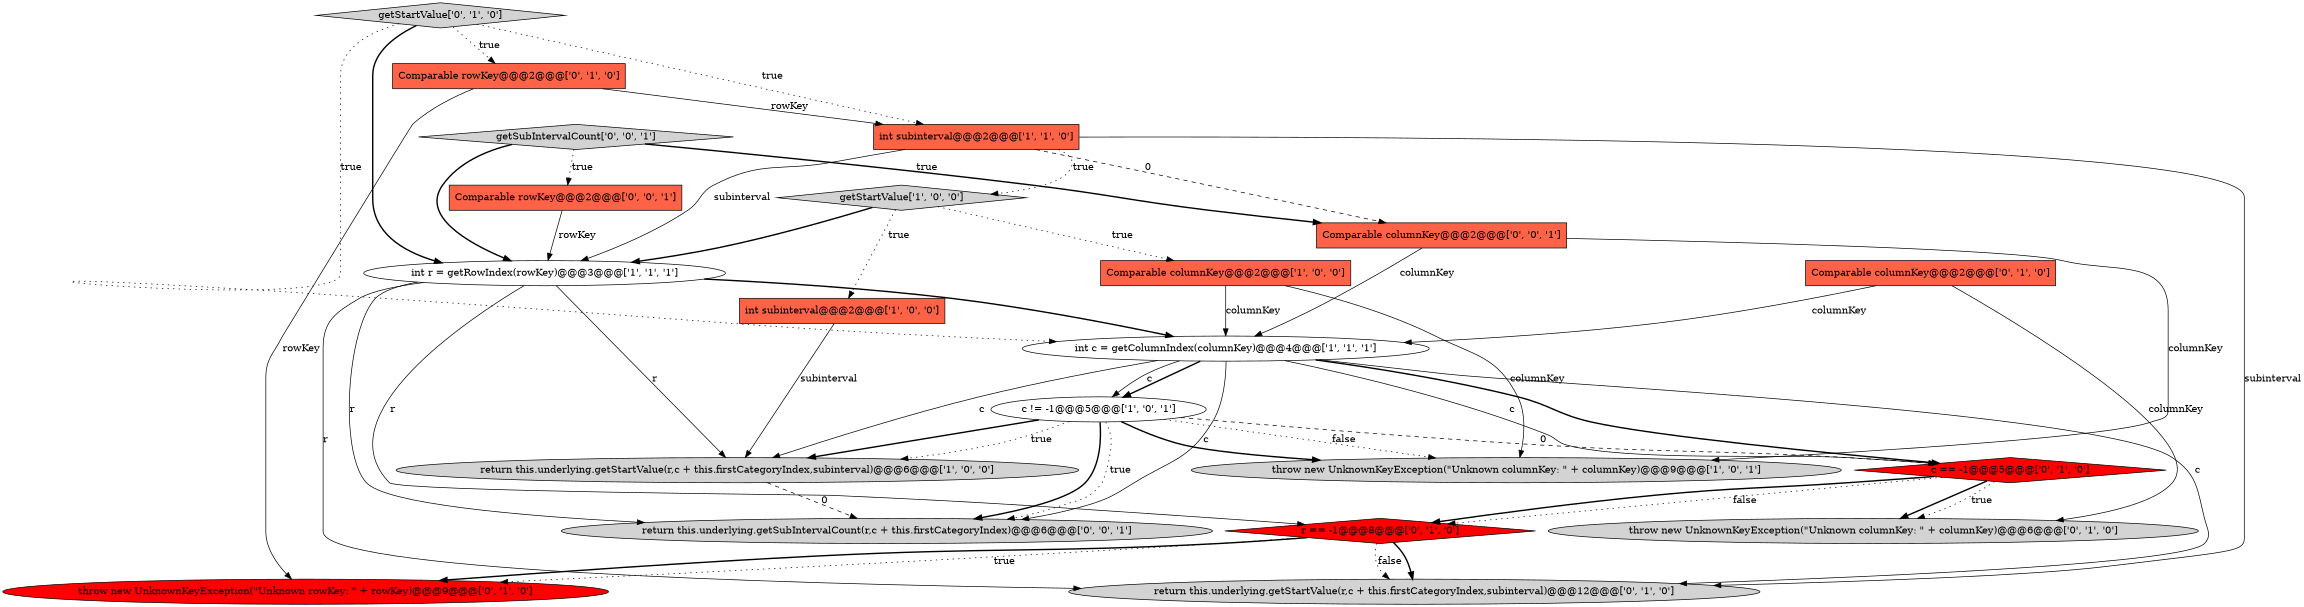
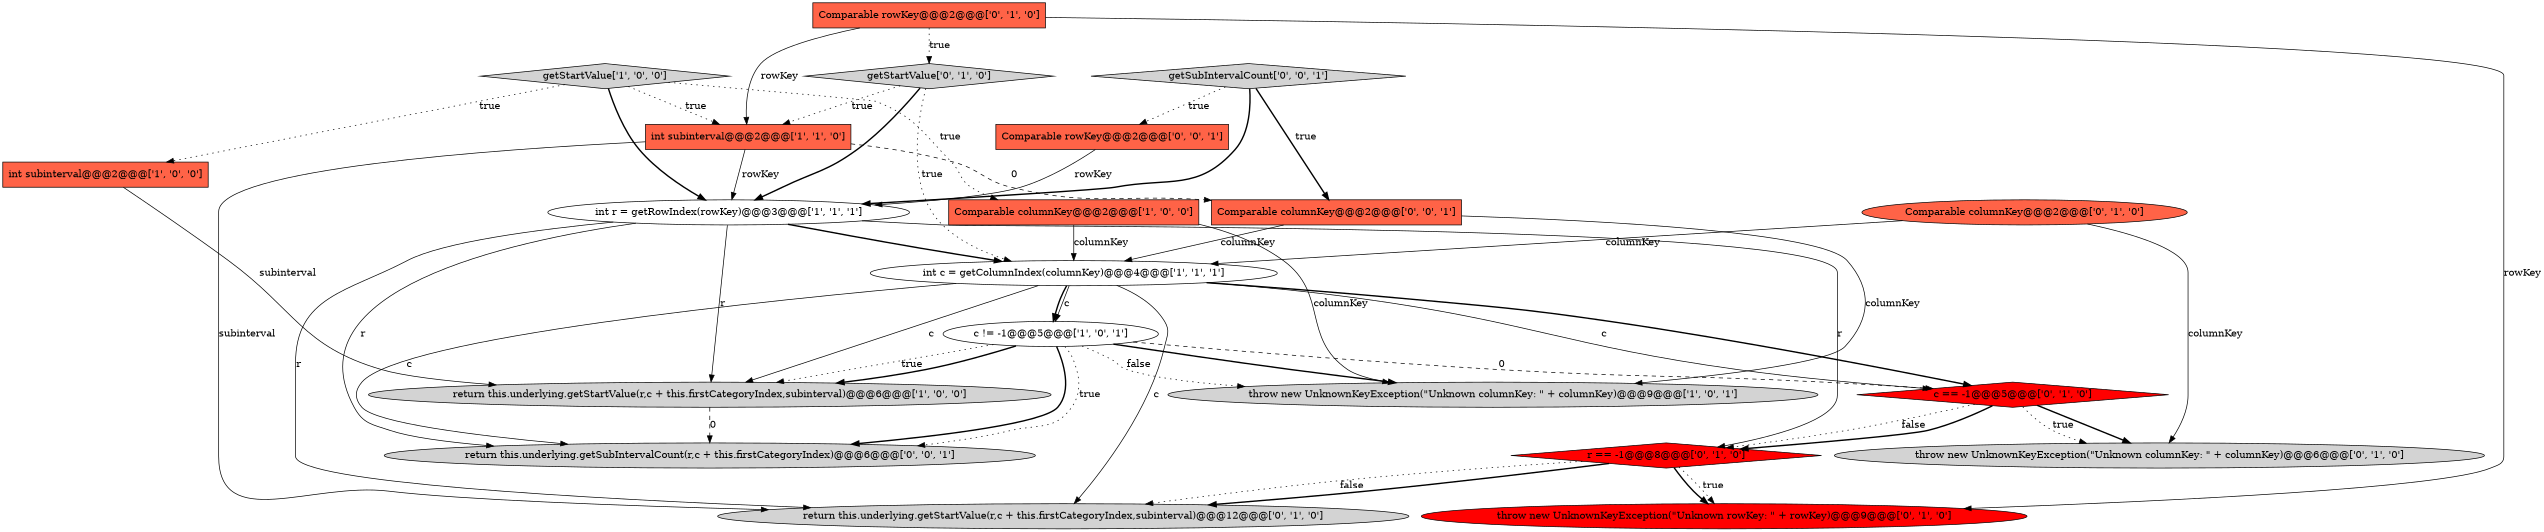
(471, 43) -> (929, 42)
(1052, 182) -> (671, 104)
(742, 198) -> (761, 175)
(1931, 273) -> (2025, 212)
